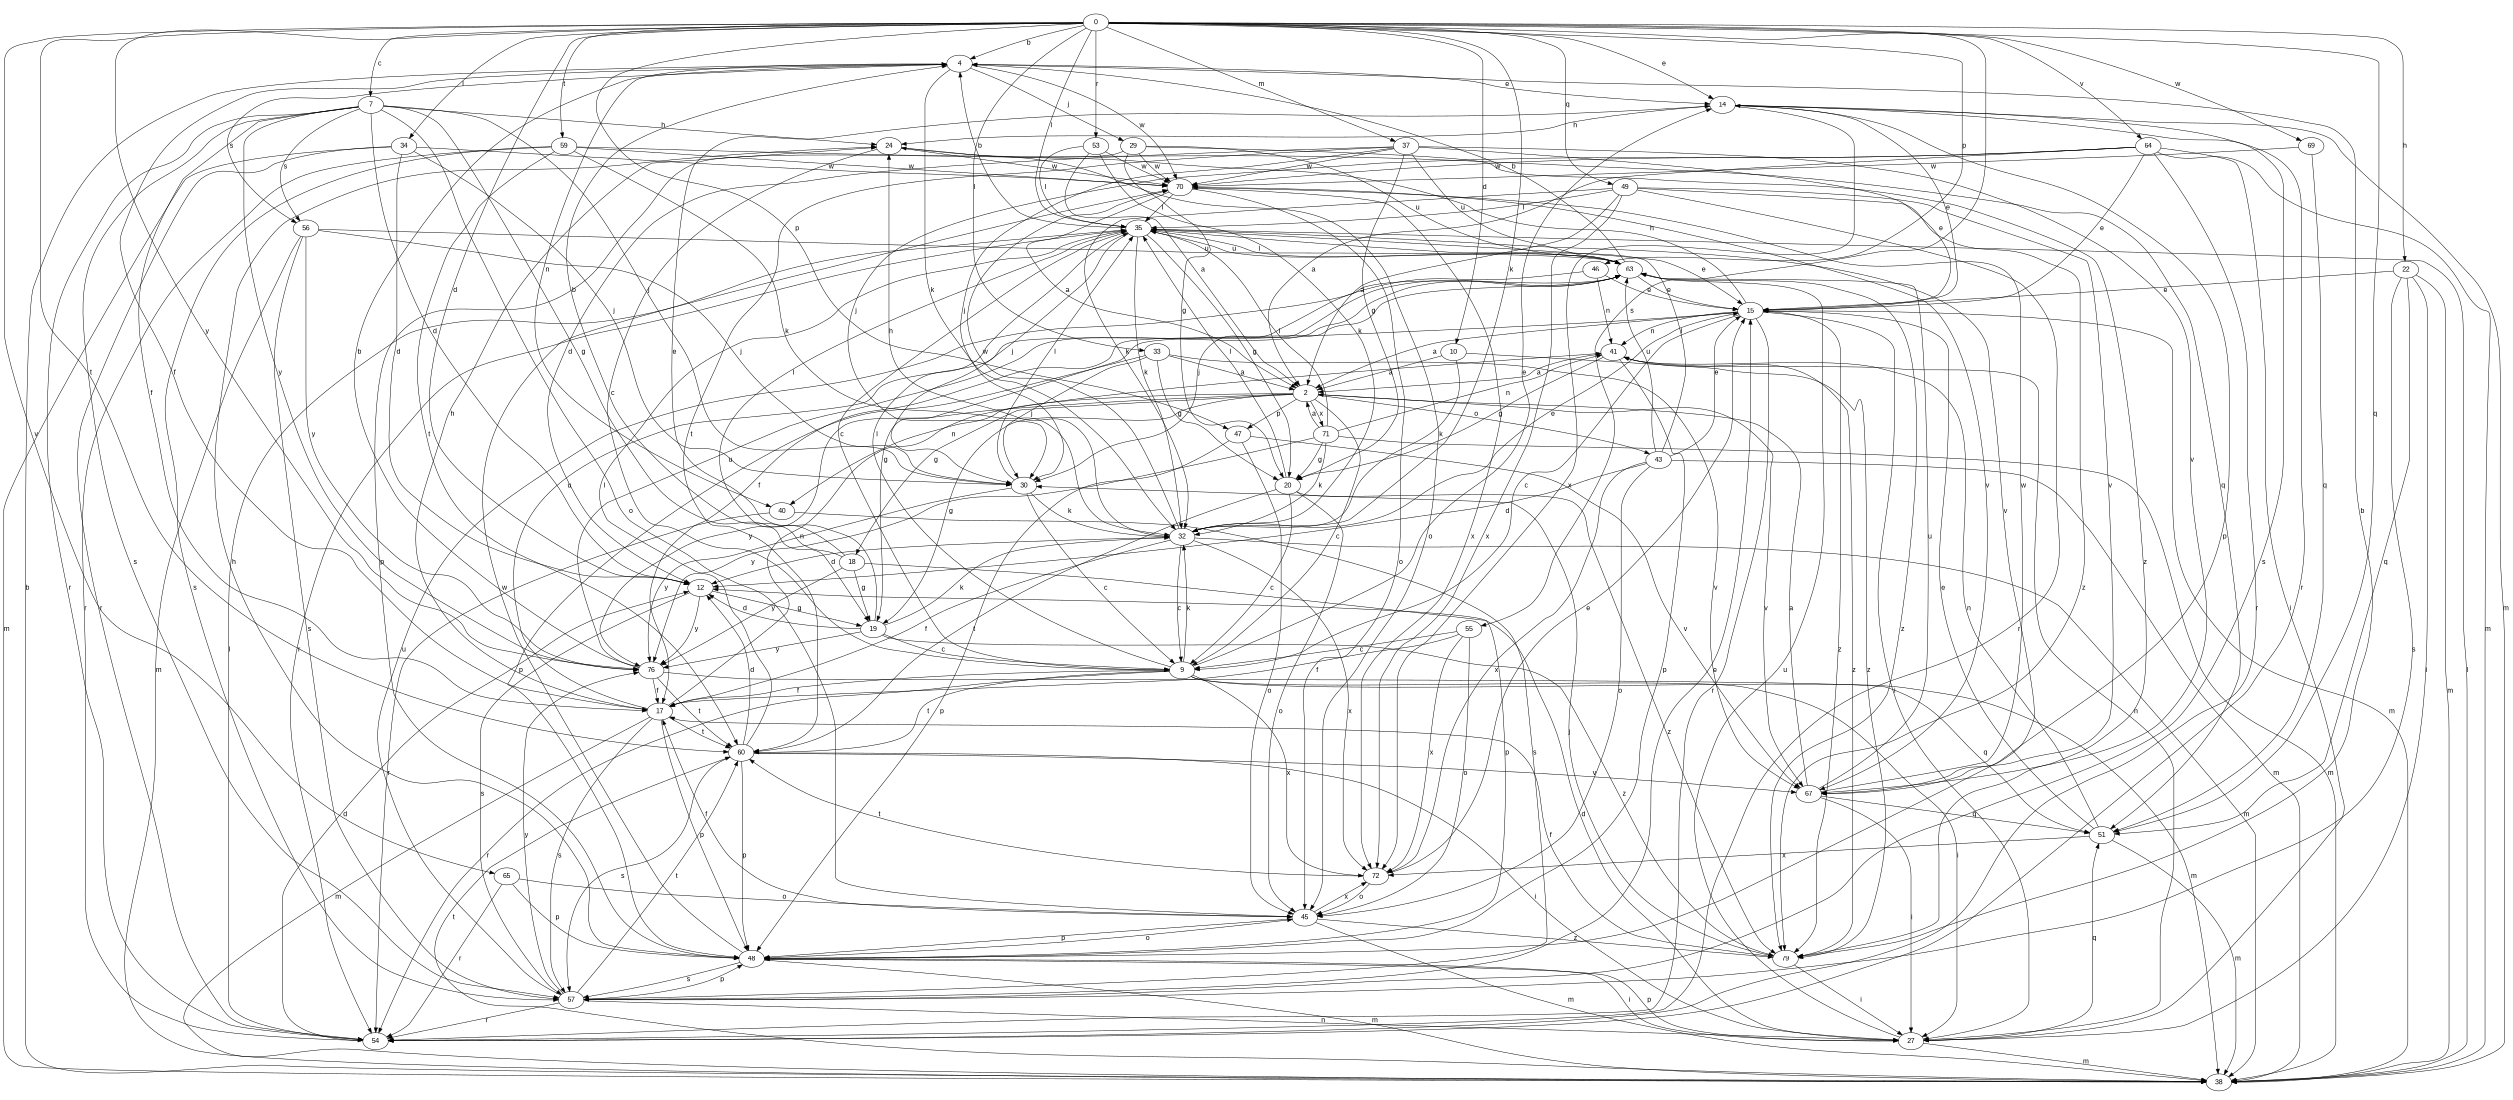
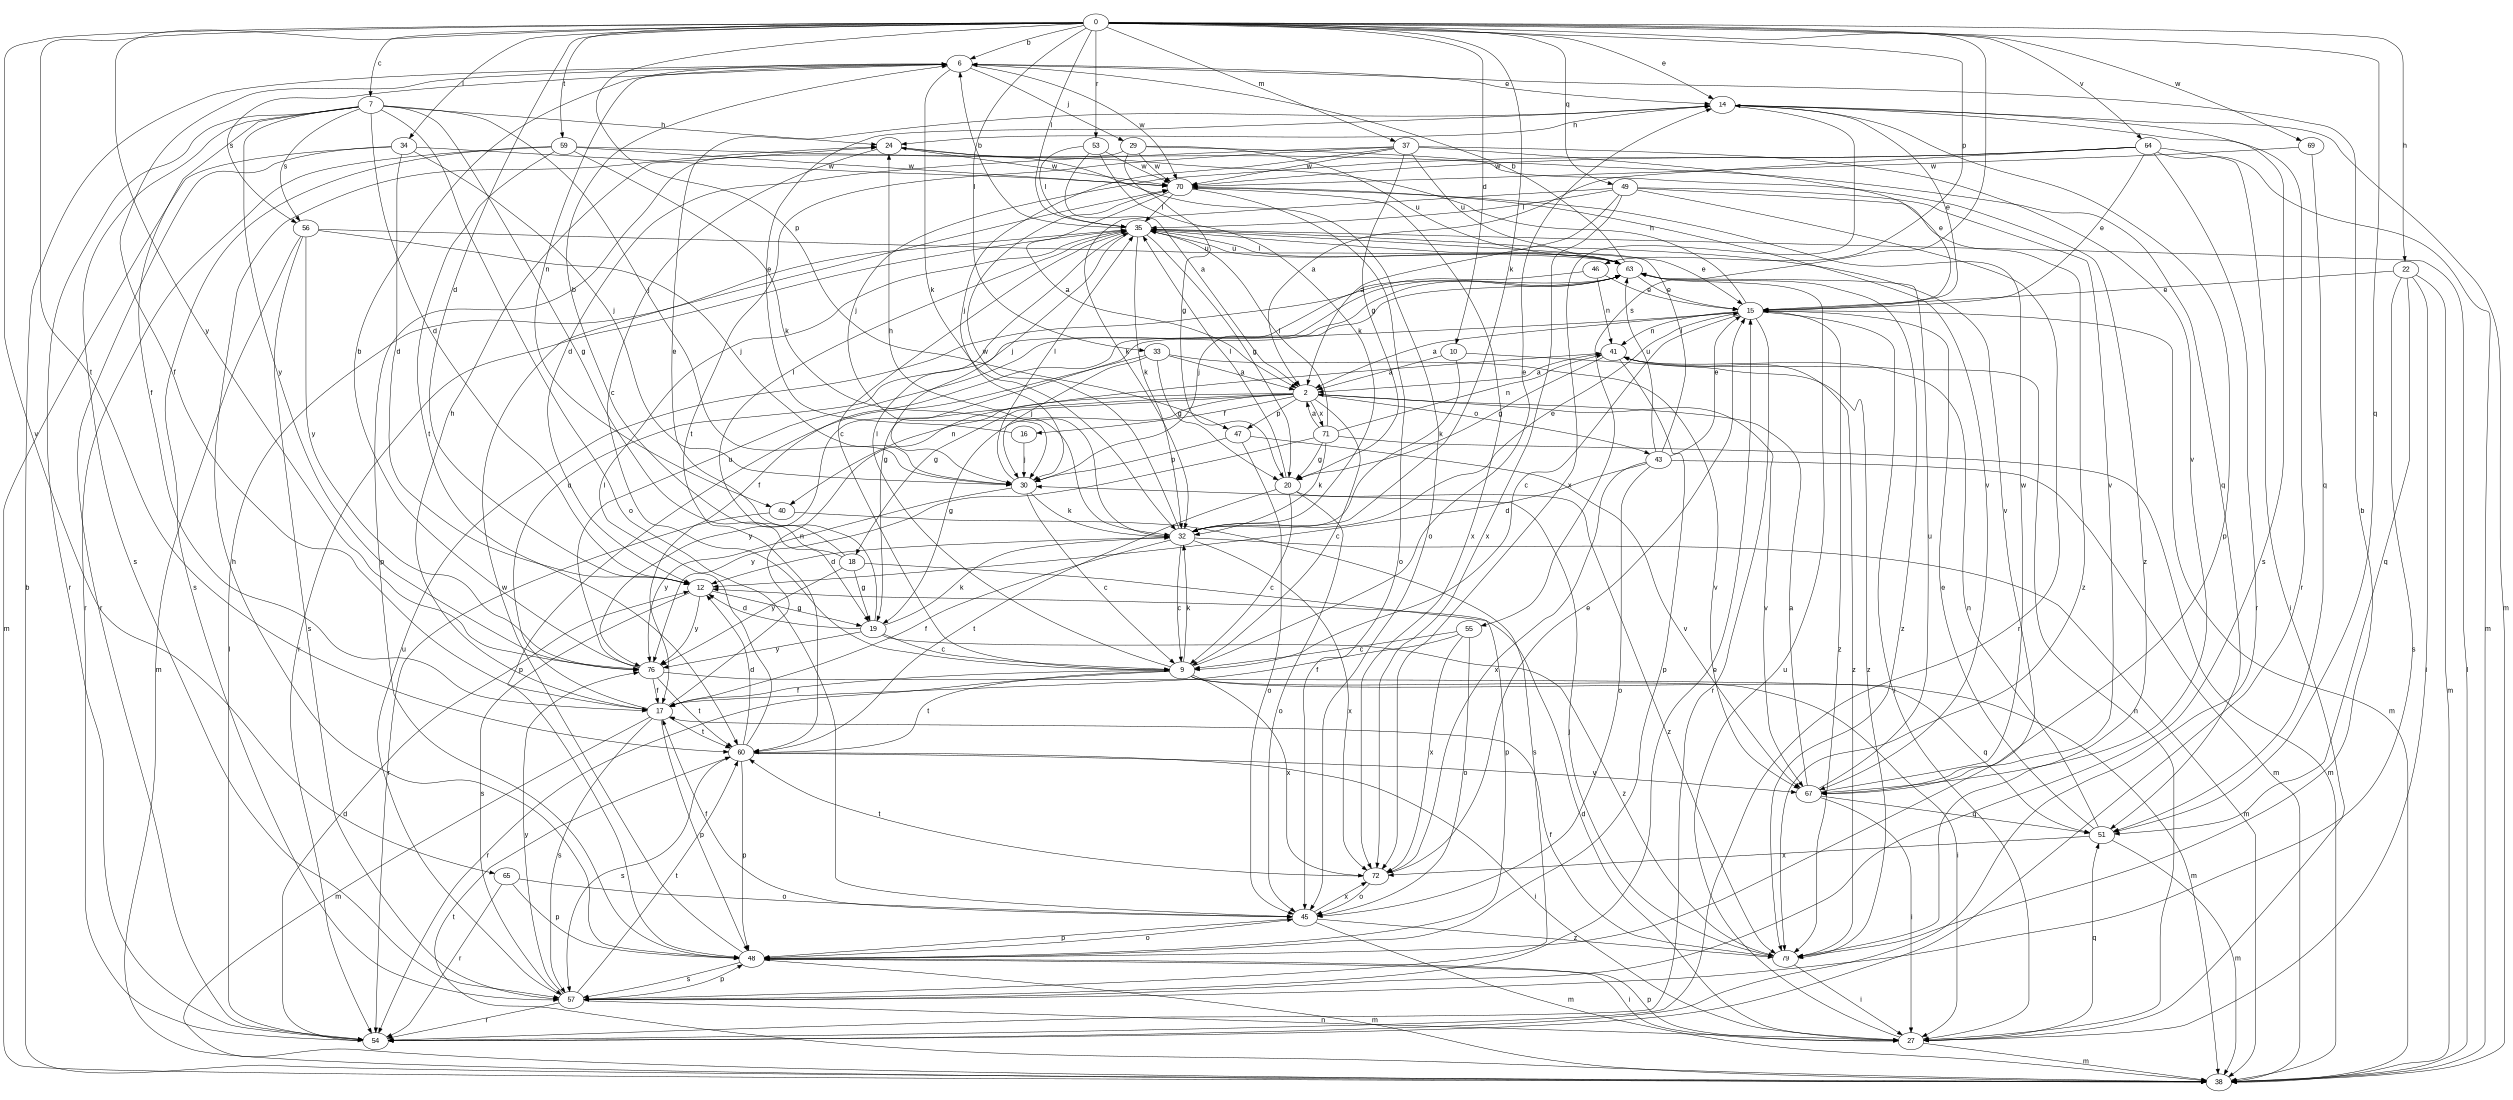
(960, 64) -> (960, 64)
none -> (1024, 434)
(972, 633) -> (1133, 461)
